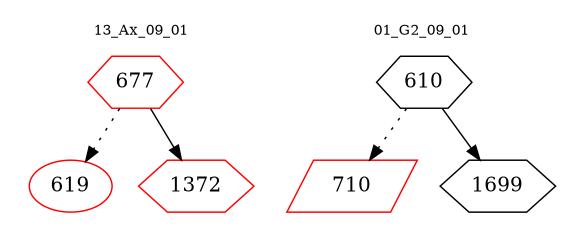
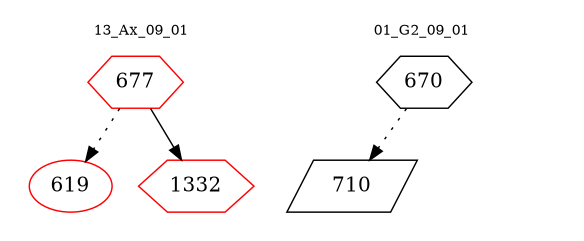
(424, 82) -> (424, 82)
(196, 186) -> (196, 186)
(352, 186) -> (352, 186)
(498, 186) -> none
